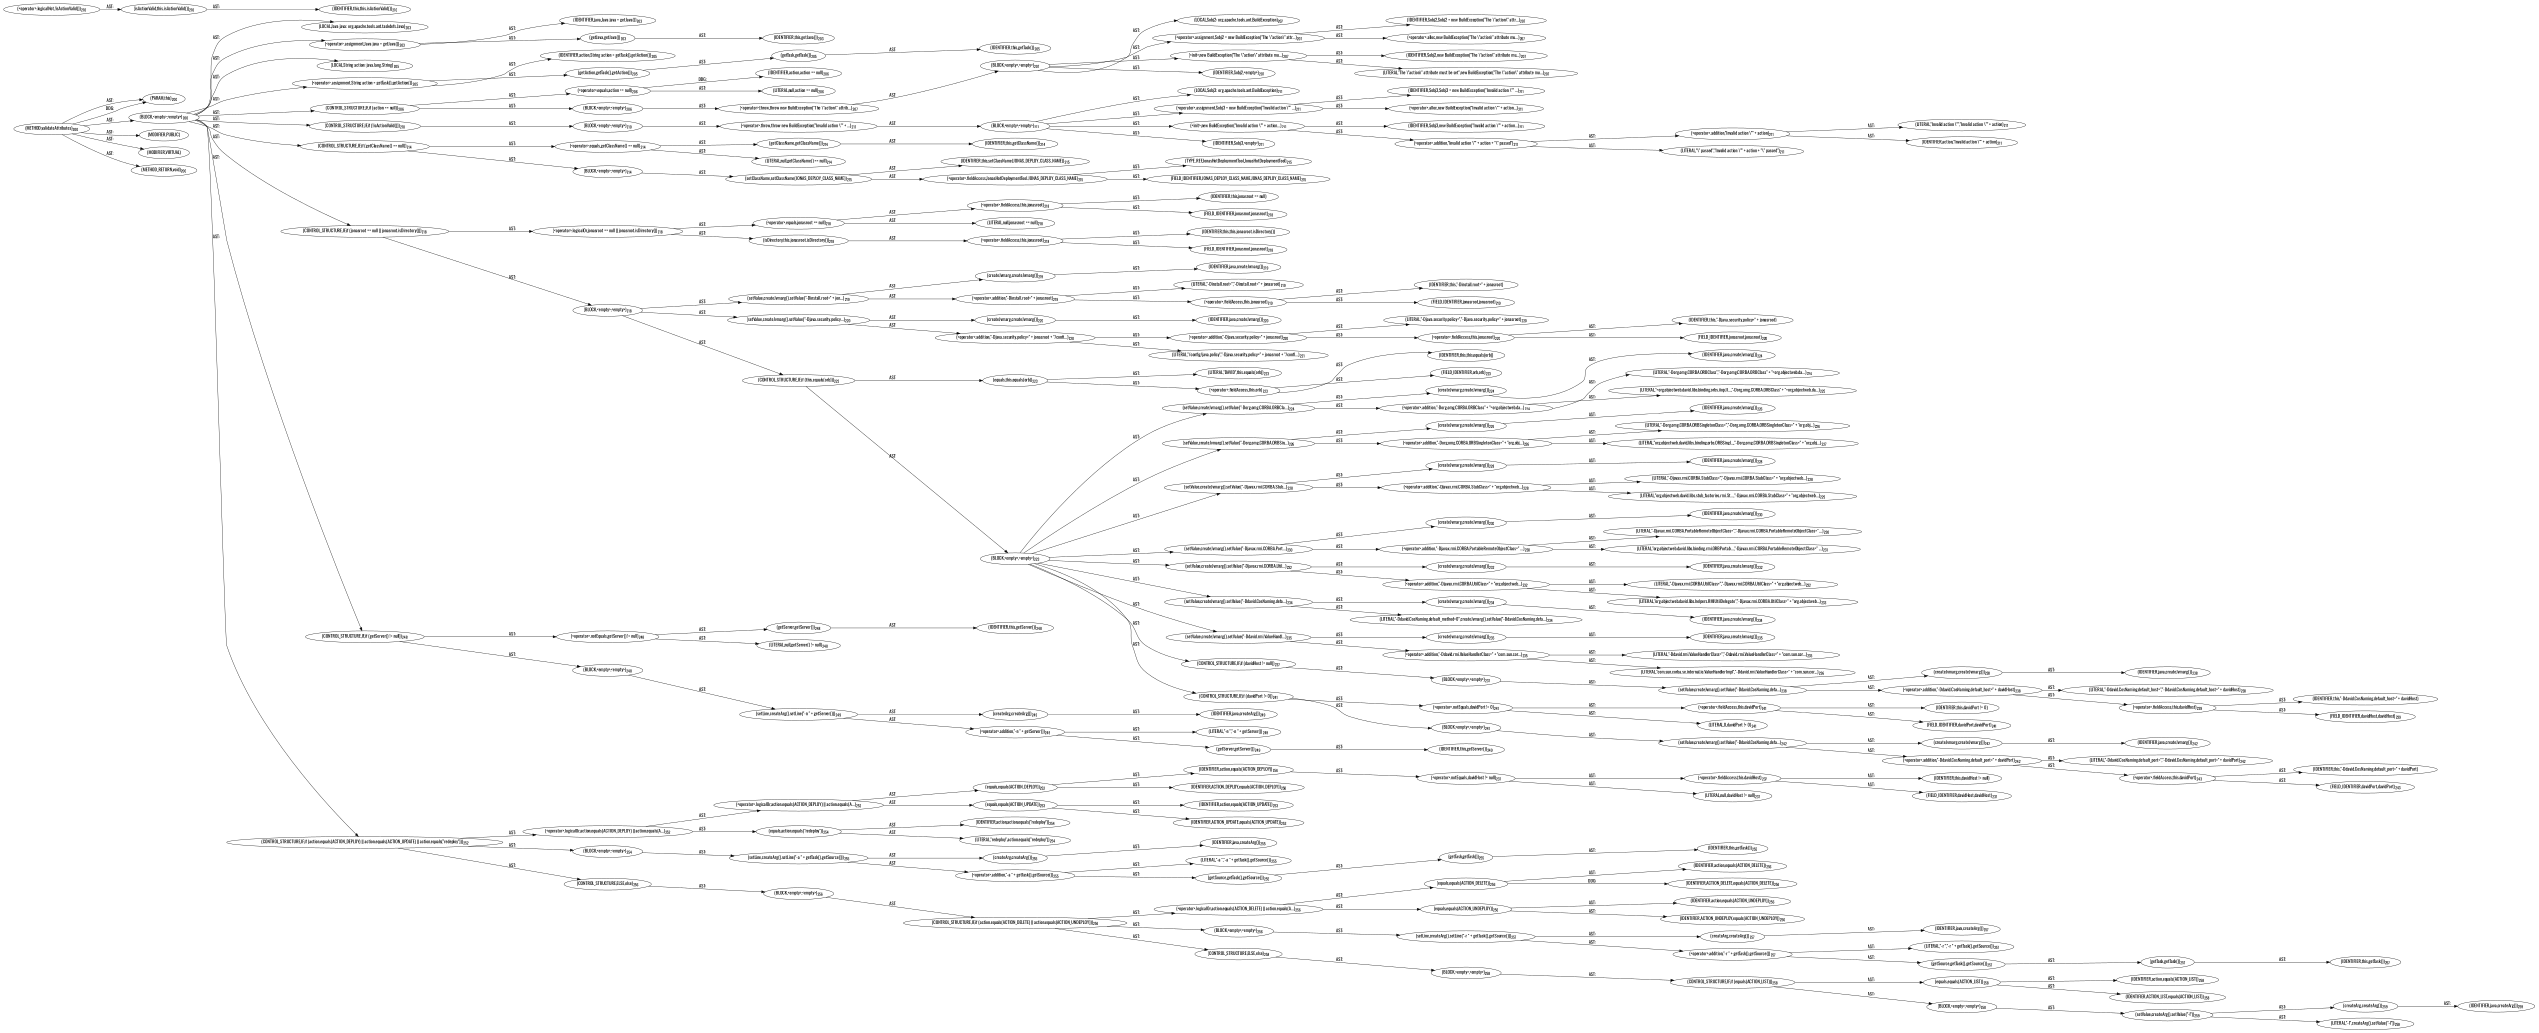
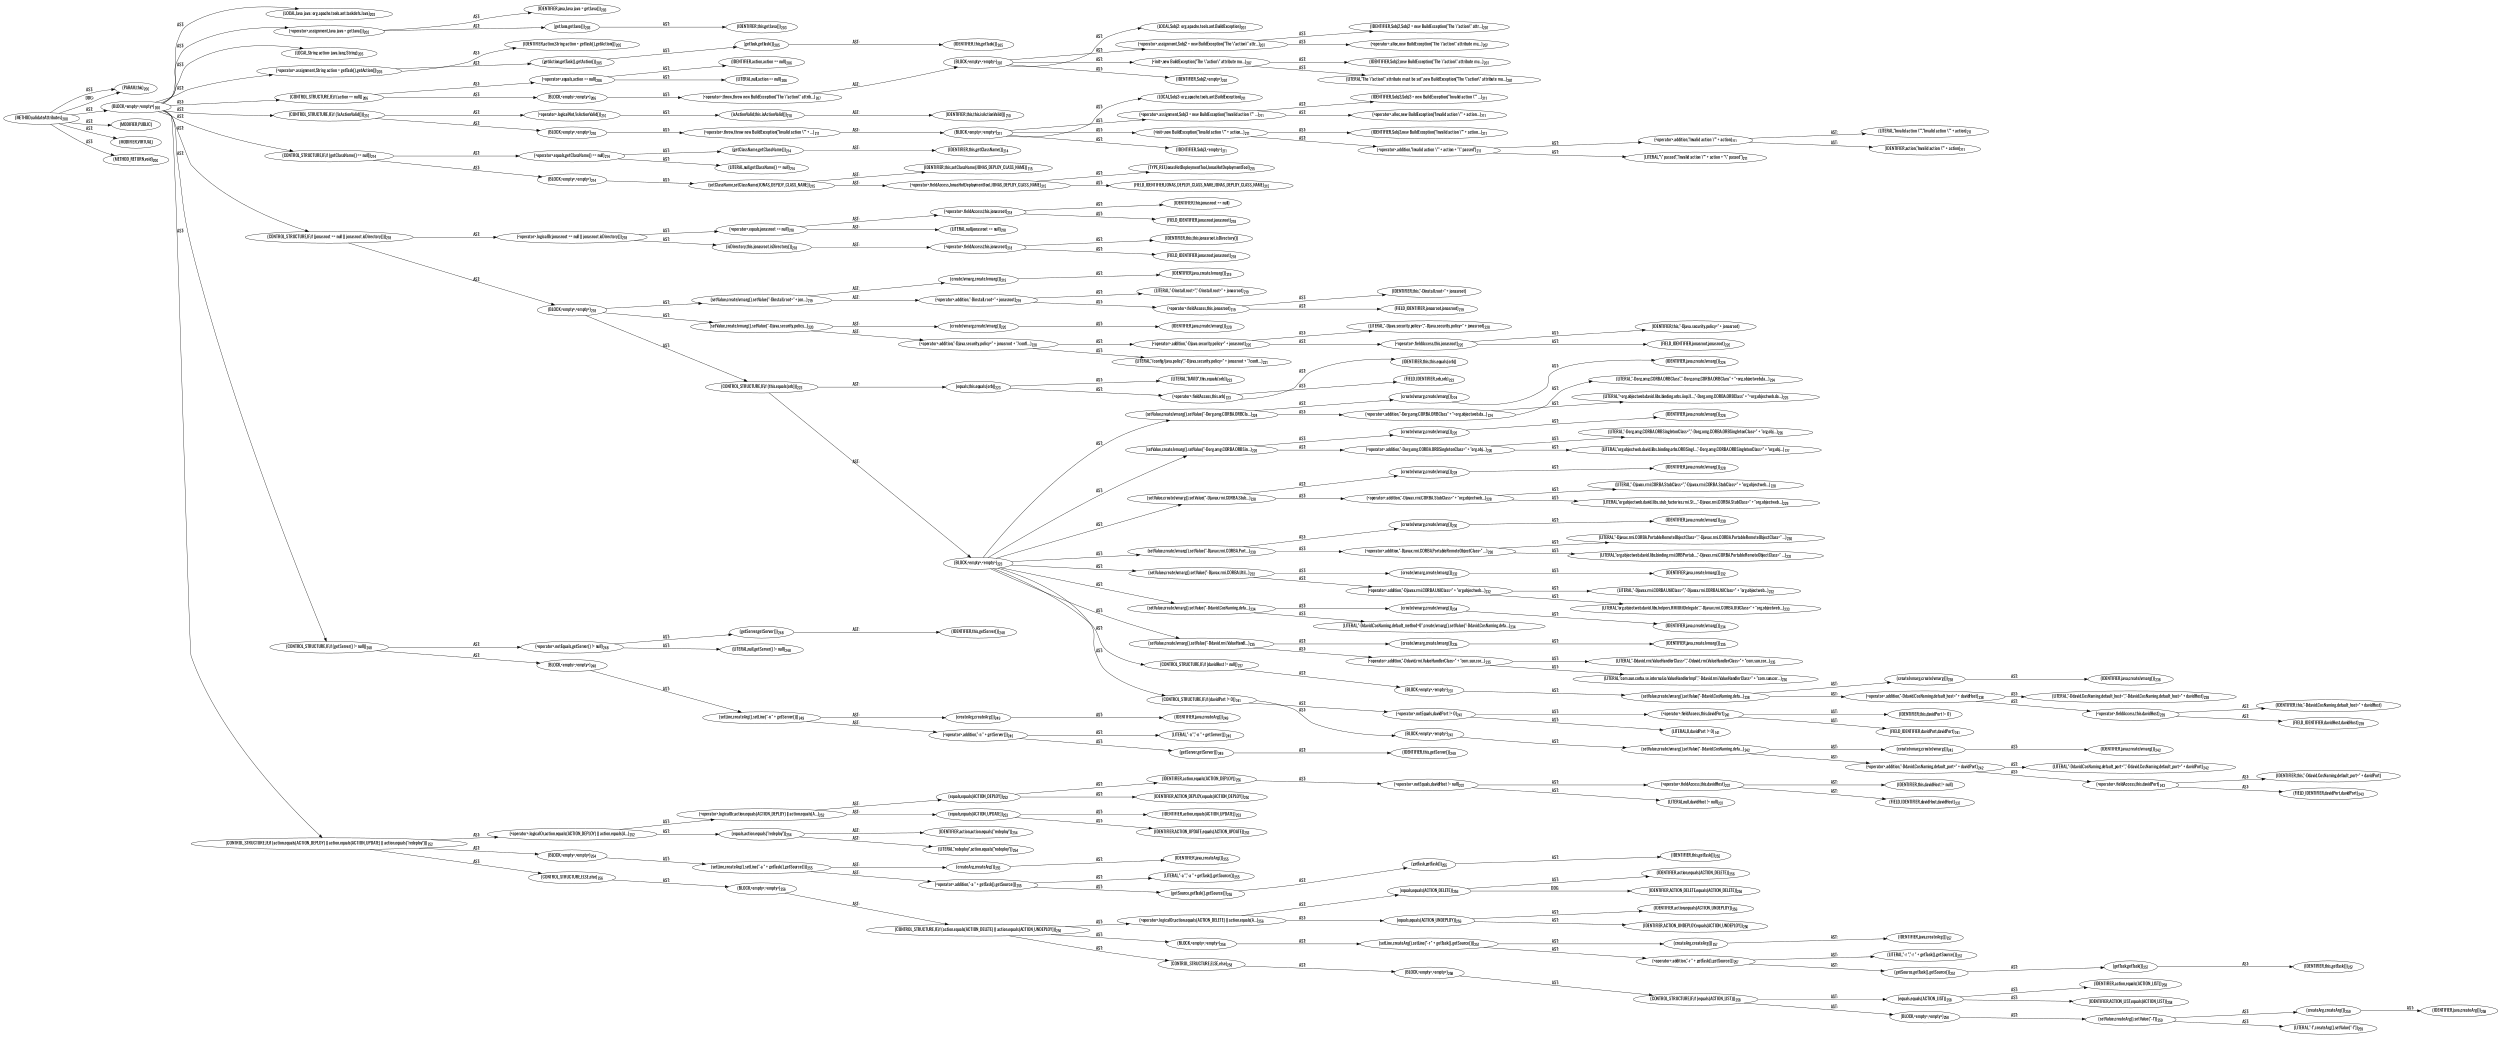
(703, 80) -> (667, 69)
none -> (453, 115)
